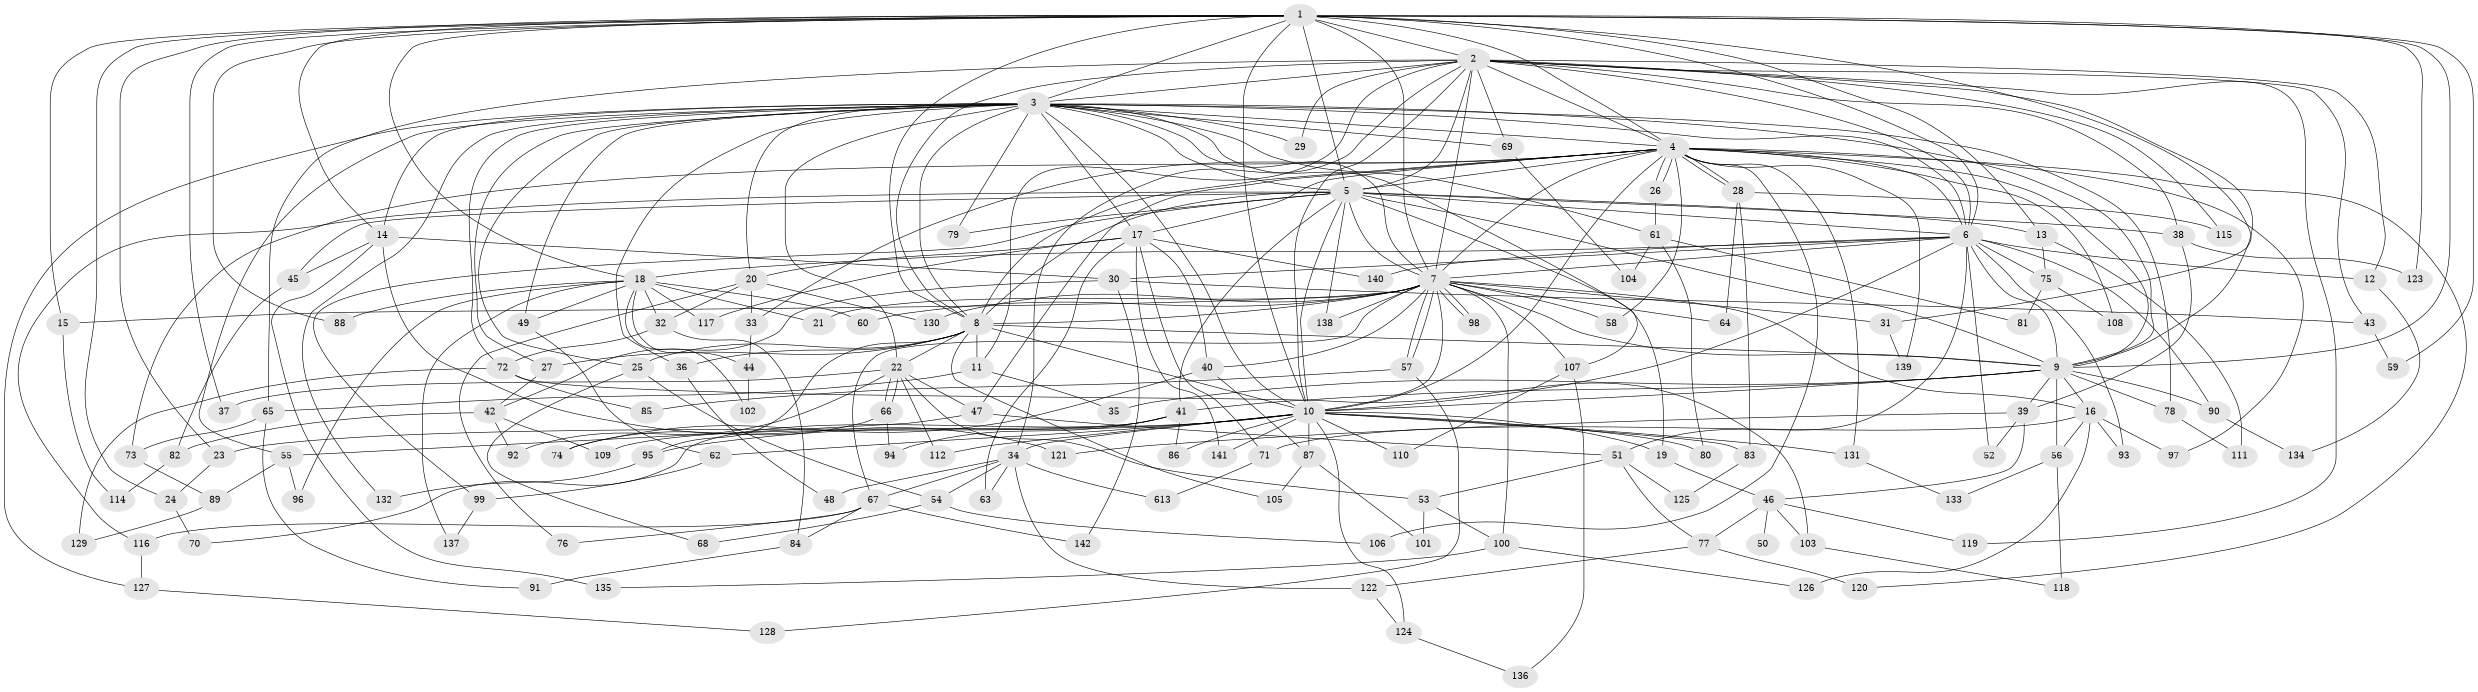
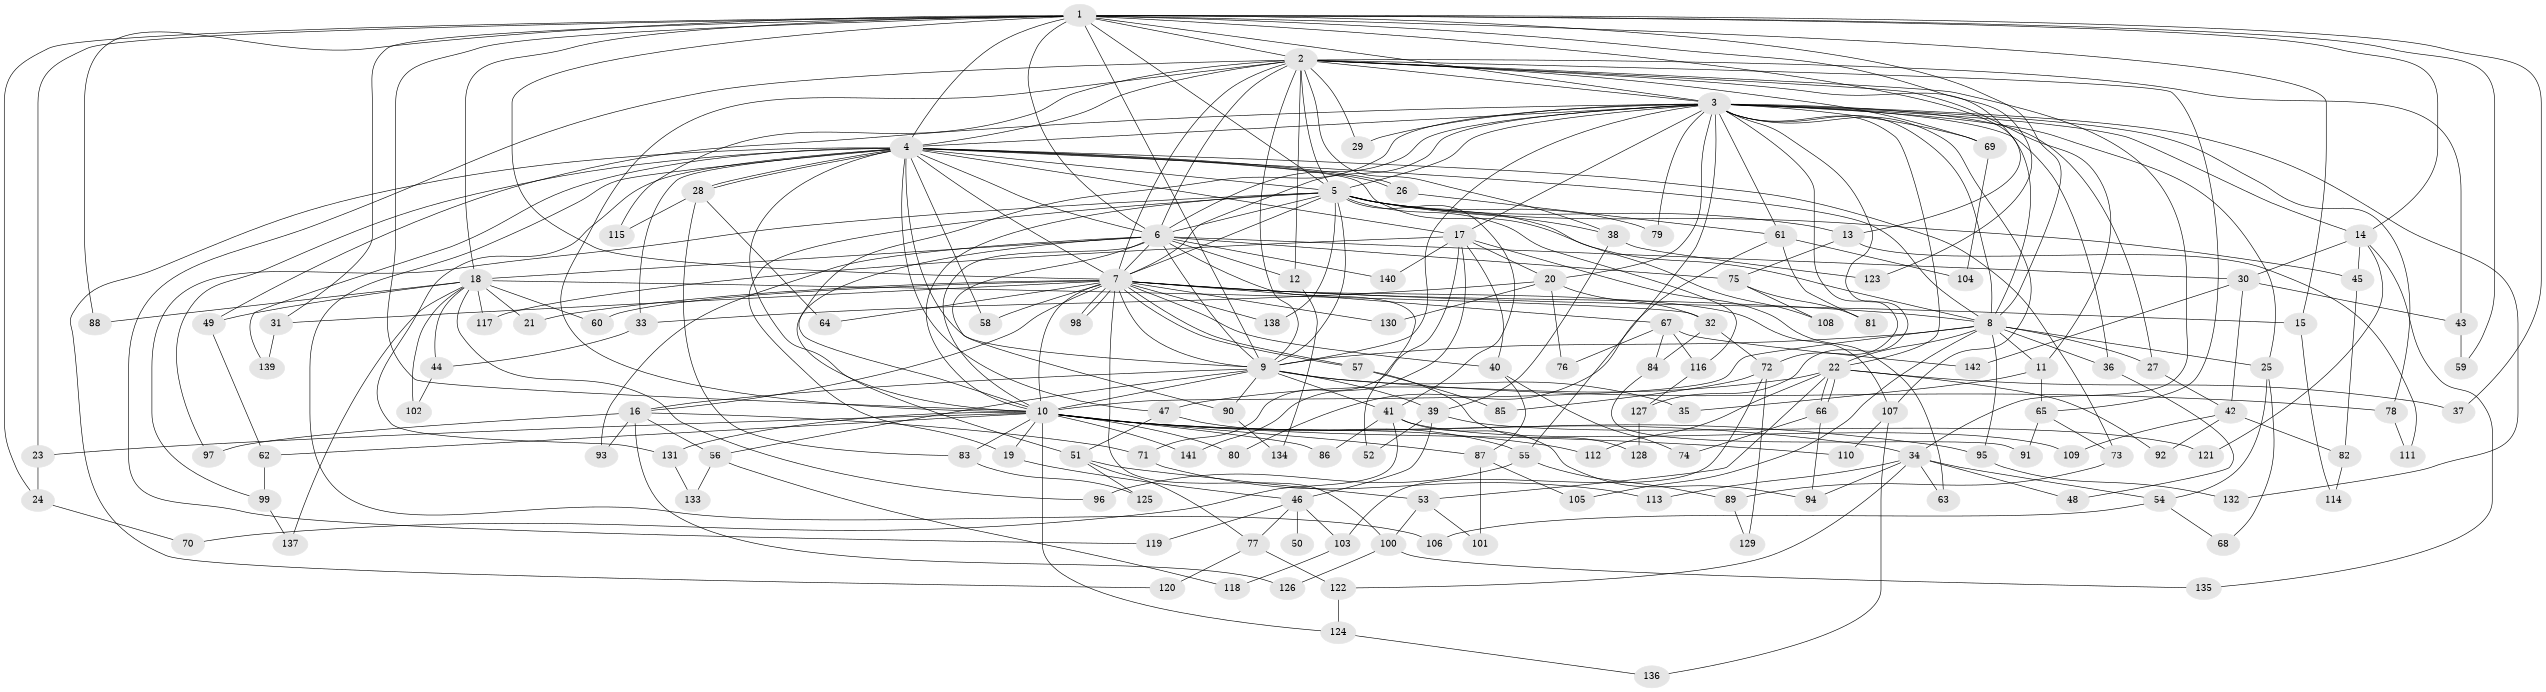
(944, 478) -> (1863, 478)
(1163, 500) -> (1654, 500)
